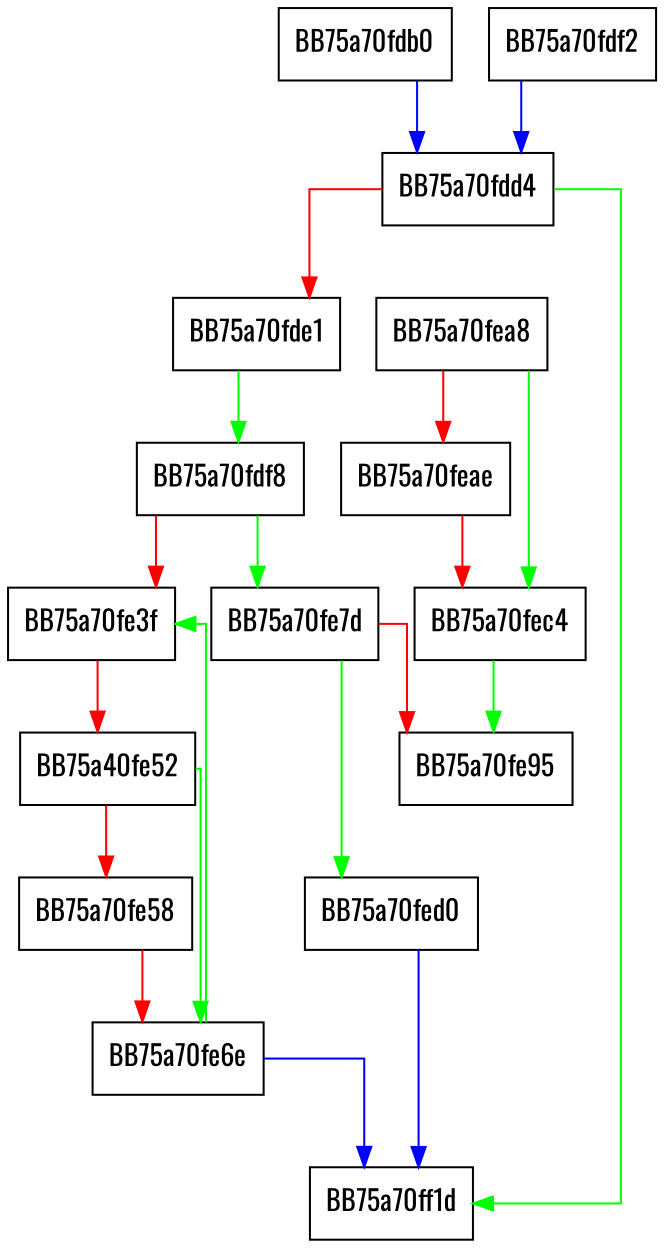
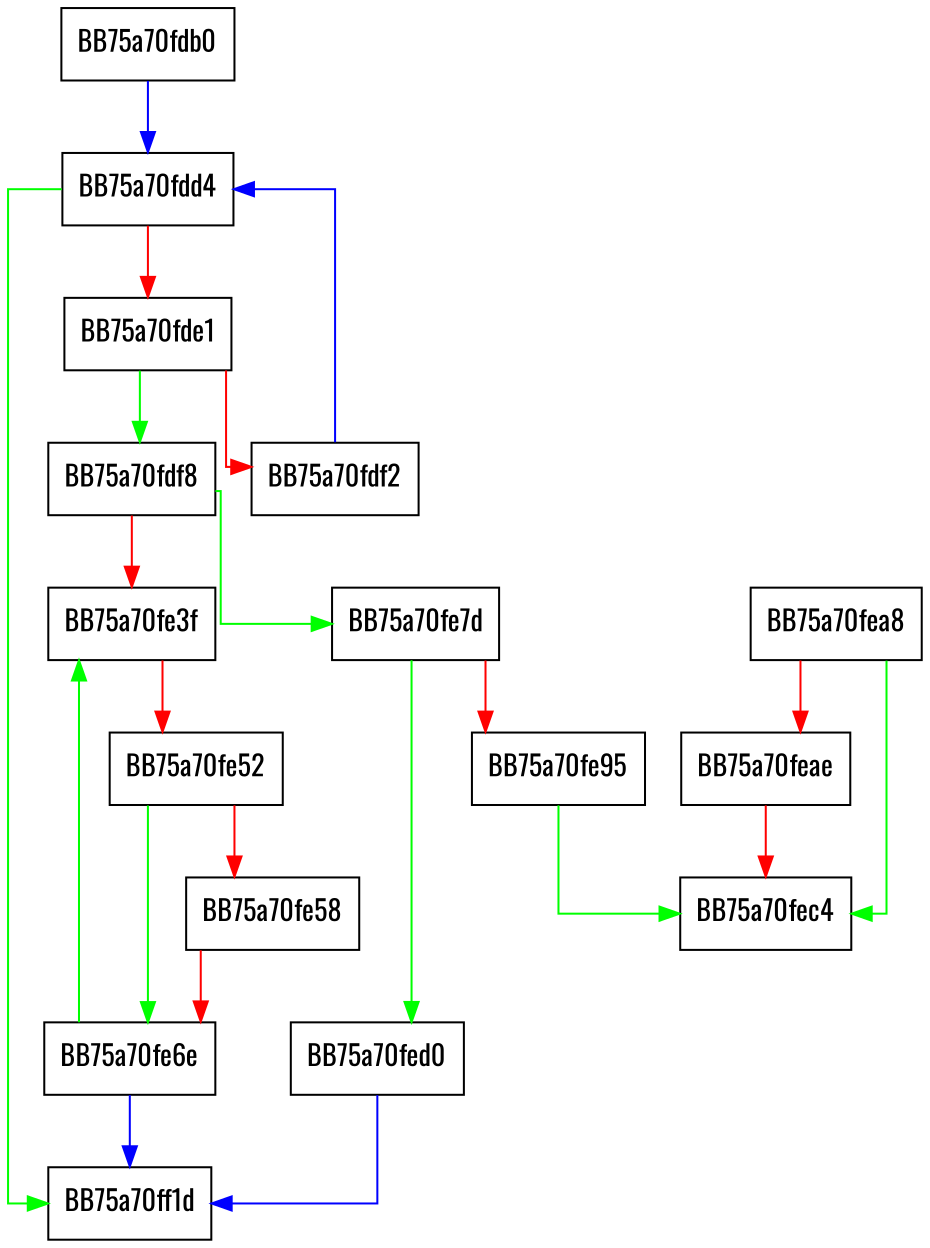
none -> (226, 421)
(494, 686) -> (558, 910)
(108, 769) -> (196, 769)
